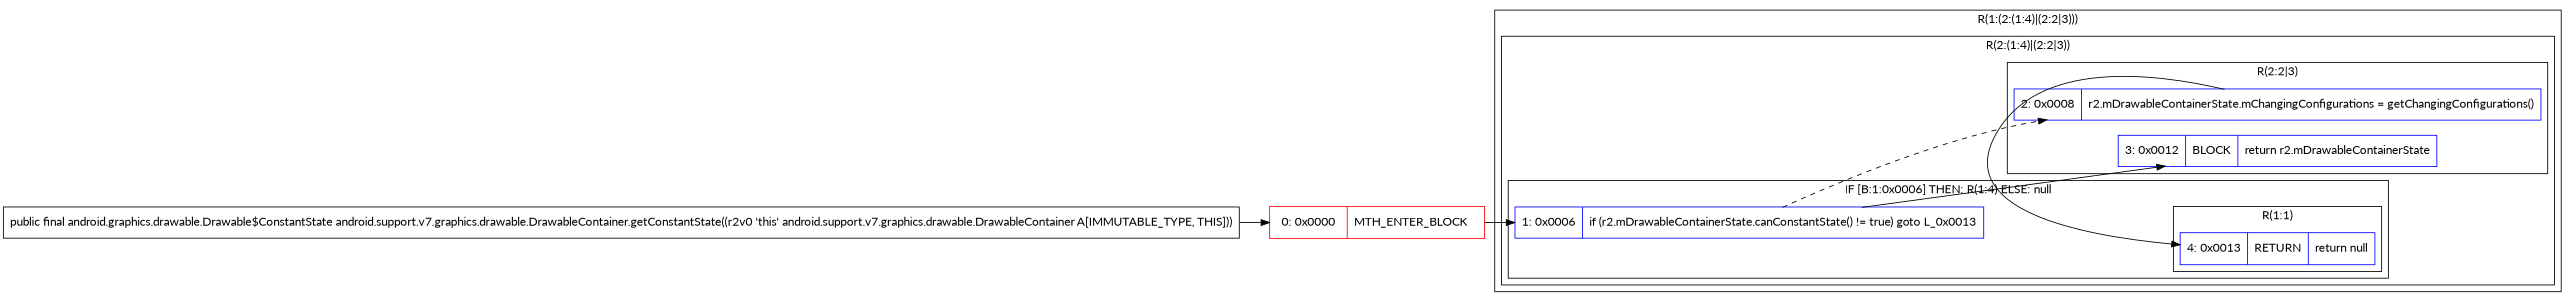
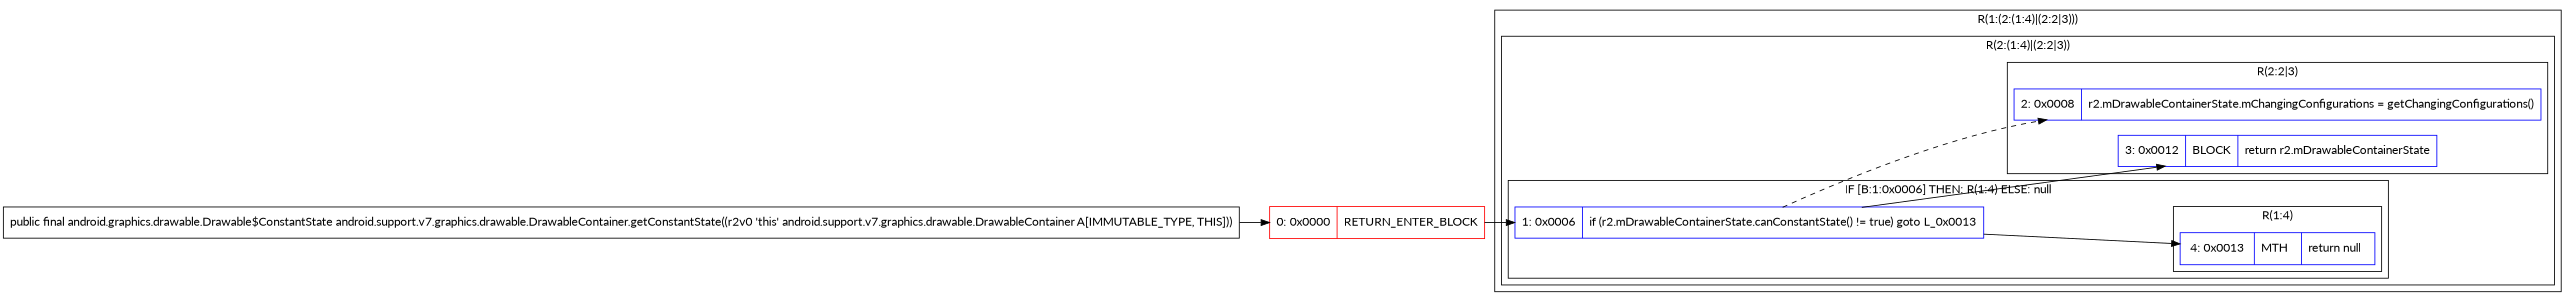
(1993, 144) -> (2078, 239)
(2278, 216) -> (2278, 216)
(1411, 222) -> (1411, 222)
(2278, 248) -> (2275, 248)
